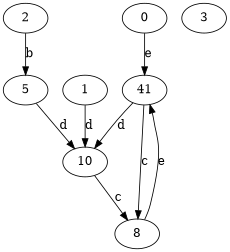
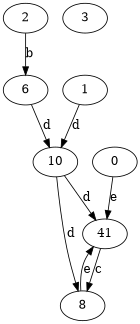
(26, 90) -> (26, 90)
(116, 122) -> (78, 194)
(118, 198) -> (71, 234)
